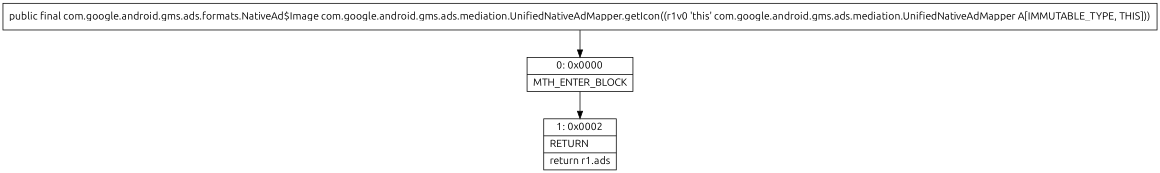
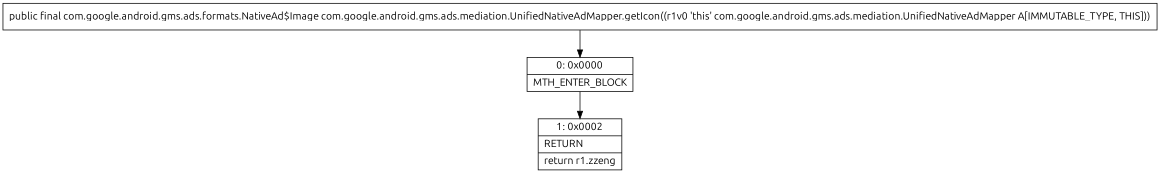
(580, 161) -> (580, 161)
